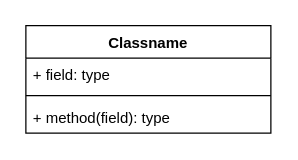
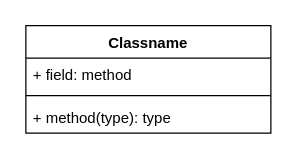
(78, 76) -> (86, 76)
(112, 118) -> (111, 118)
